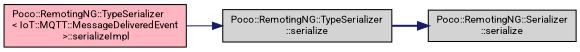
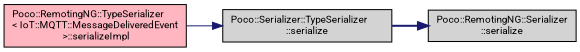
(307, 26) -> (307, 26)
